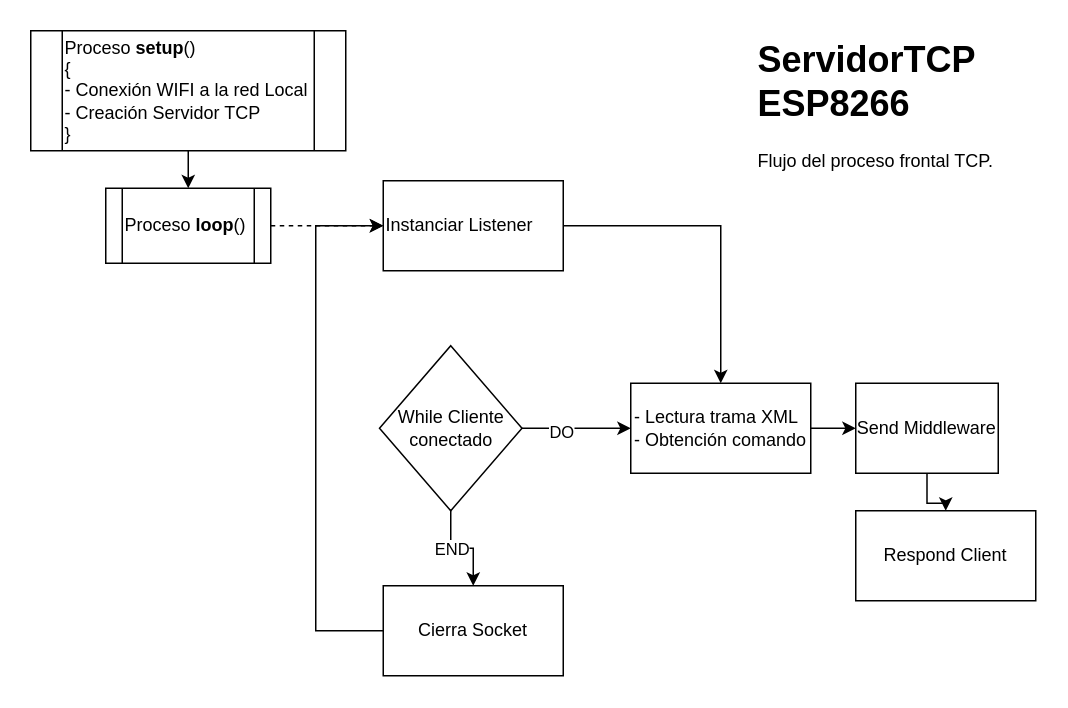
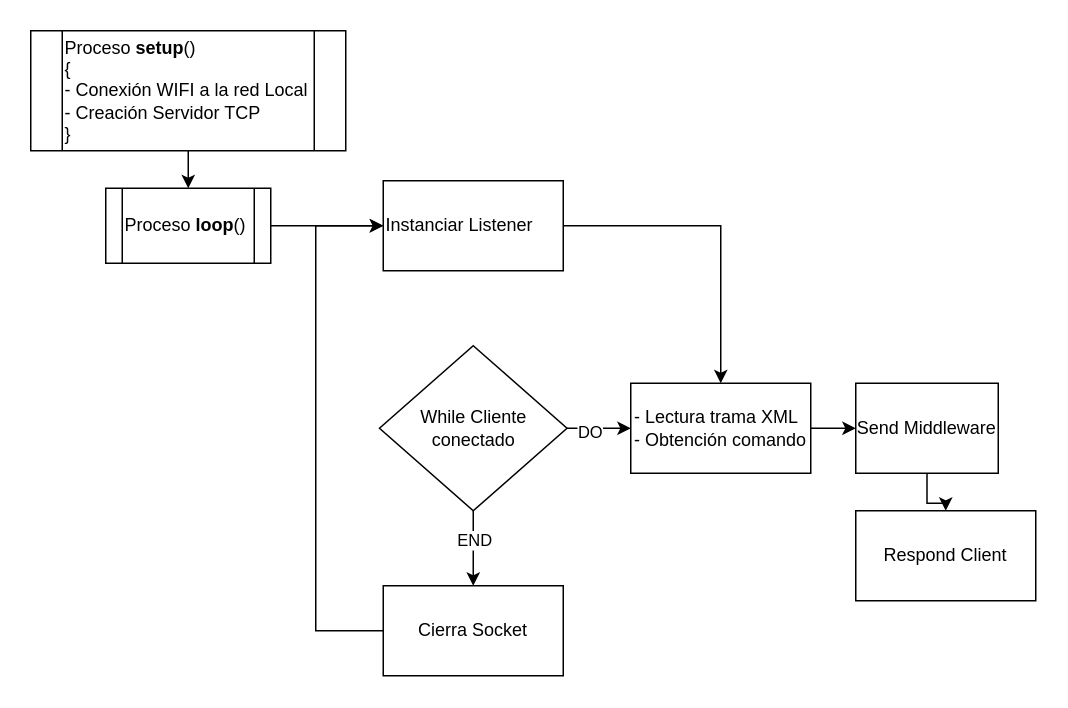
(893, 121) -> none
(292, 226) -> (292, 226)
(451, 428) -> (473, 428)
